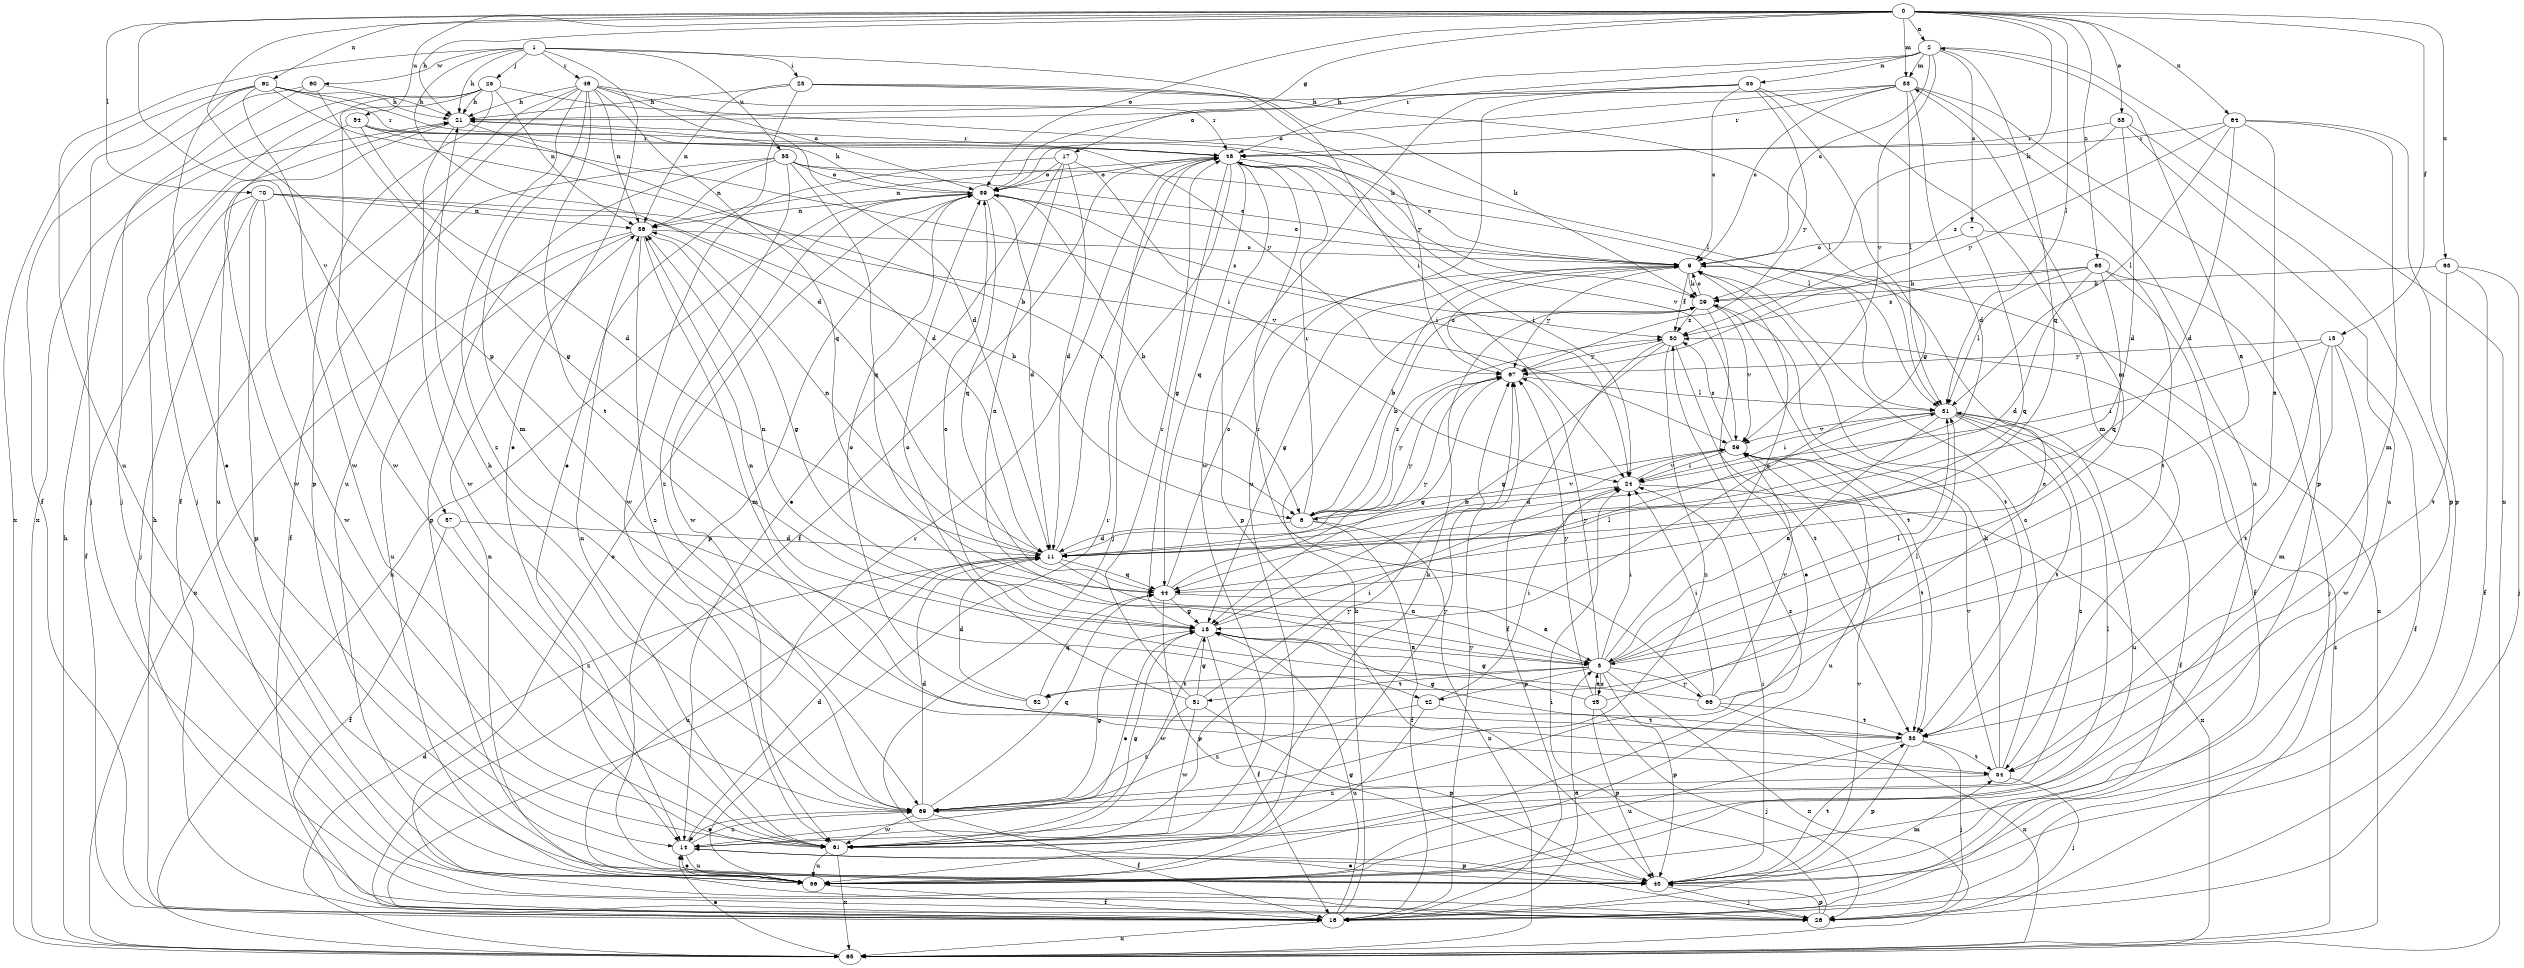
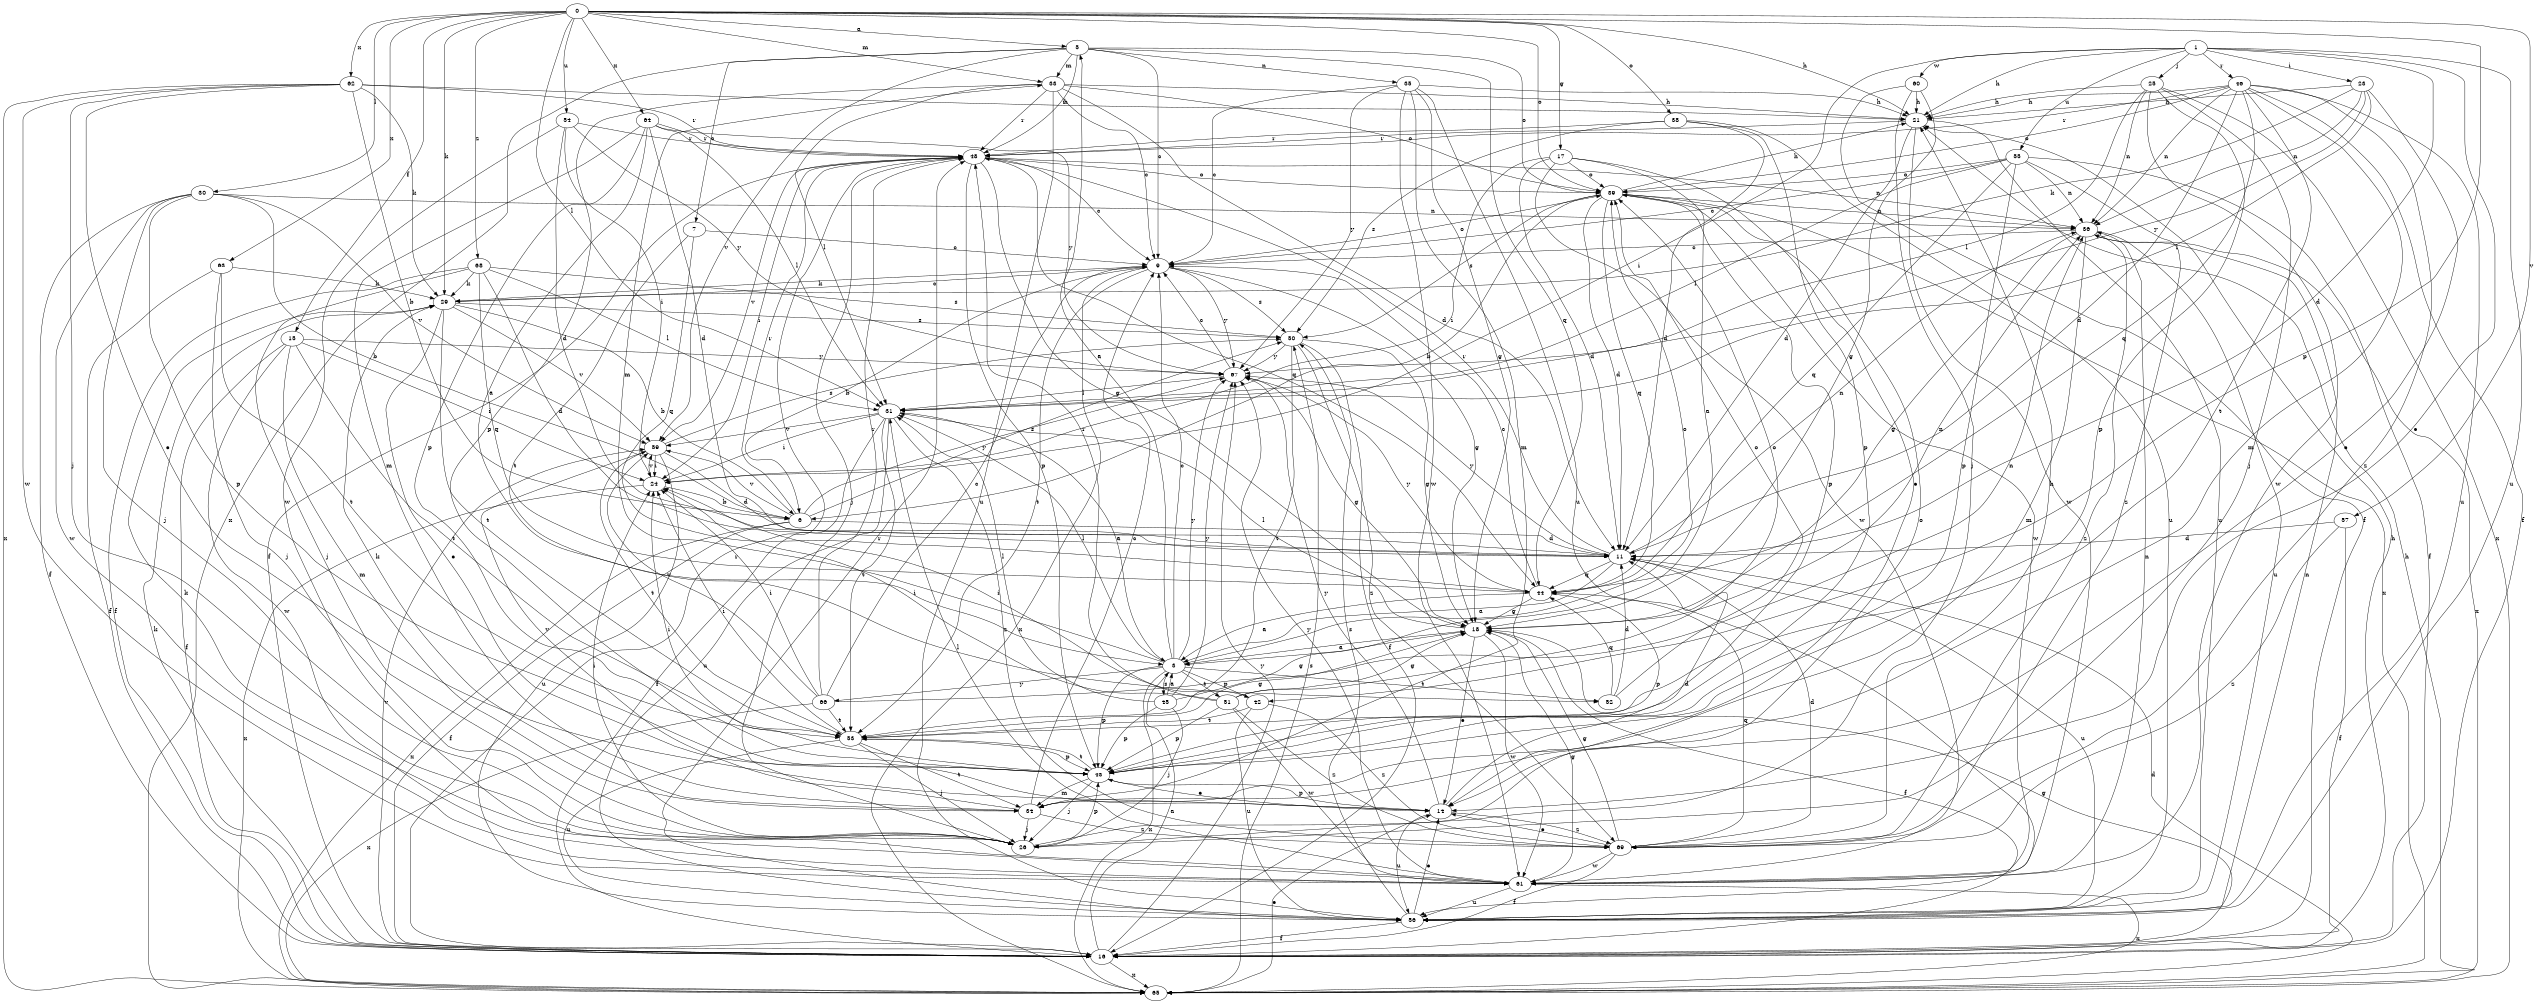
(1929, 48) -> (1077, 48)
(263, 193) -> (202, 193)
(1684, 302) -> (1260, 302)
(1629, 580) -> (733, 628)
